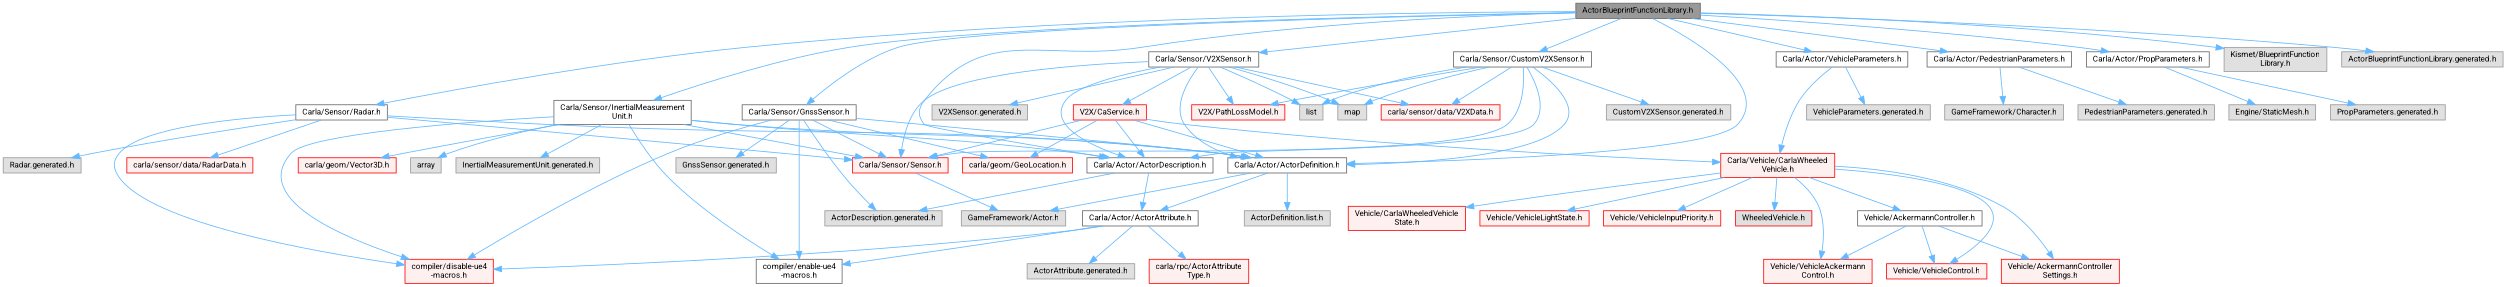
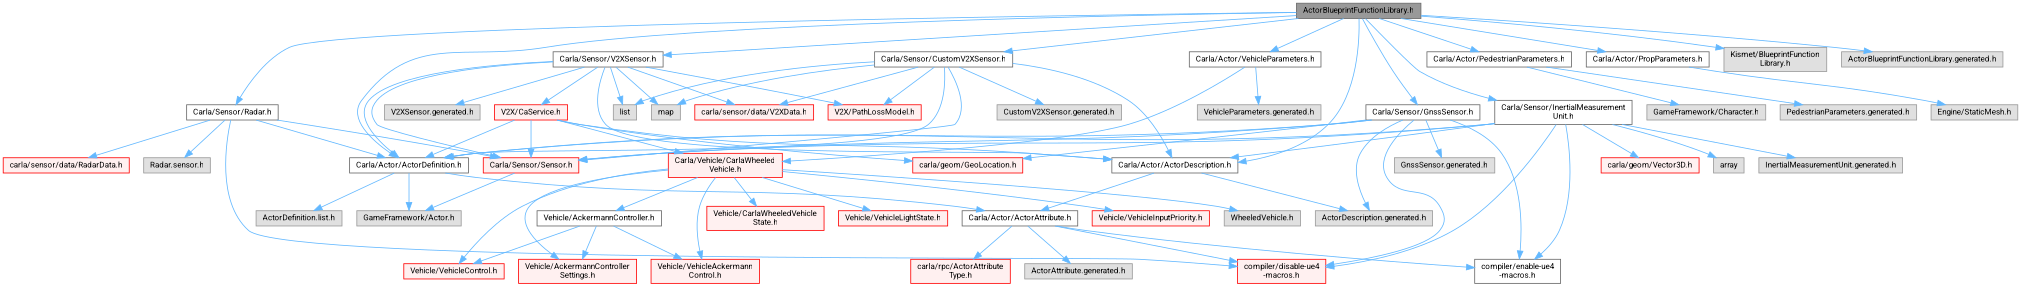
(2388, 112) -> none
(42, 165) -> (177, 165)
(1774, 218) -> (1262, 218)
